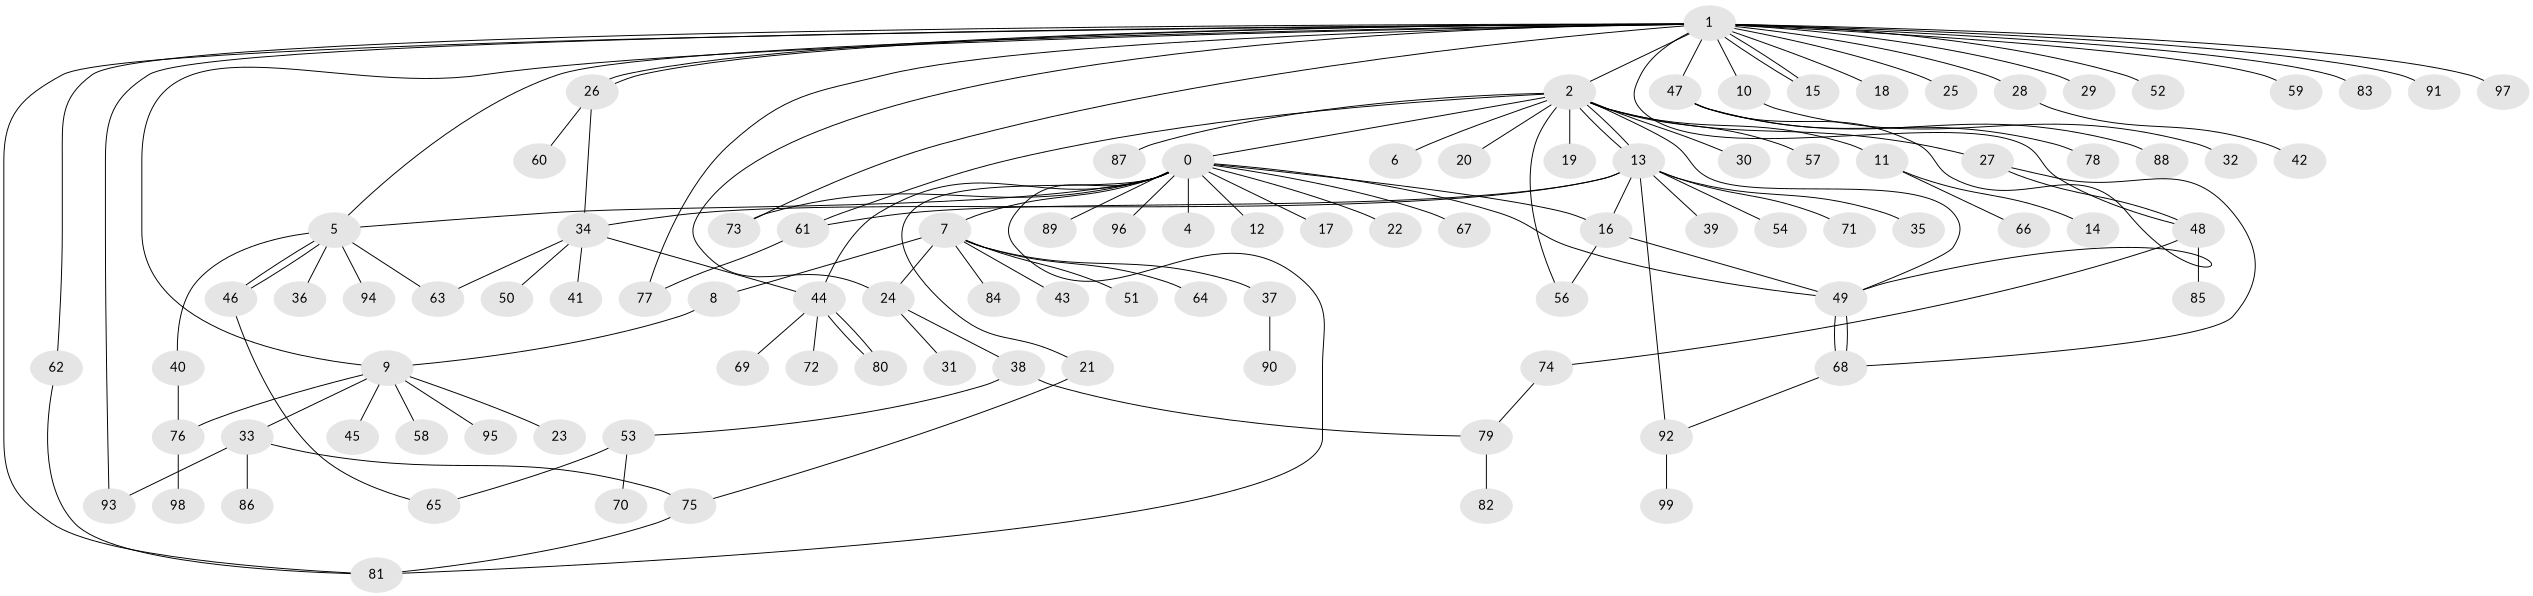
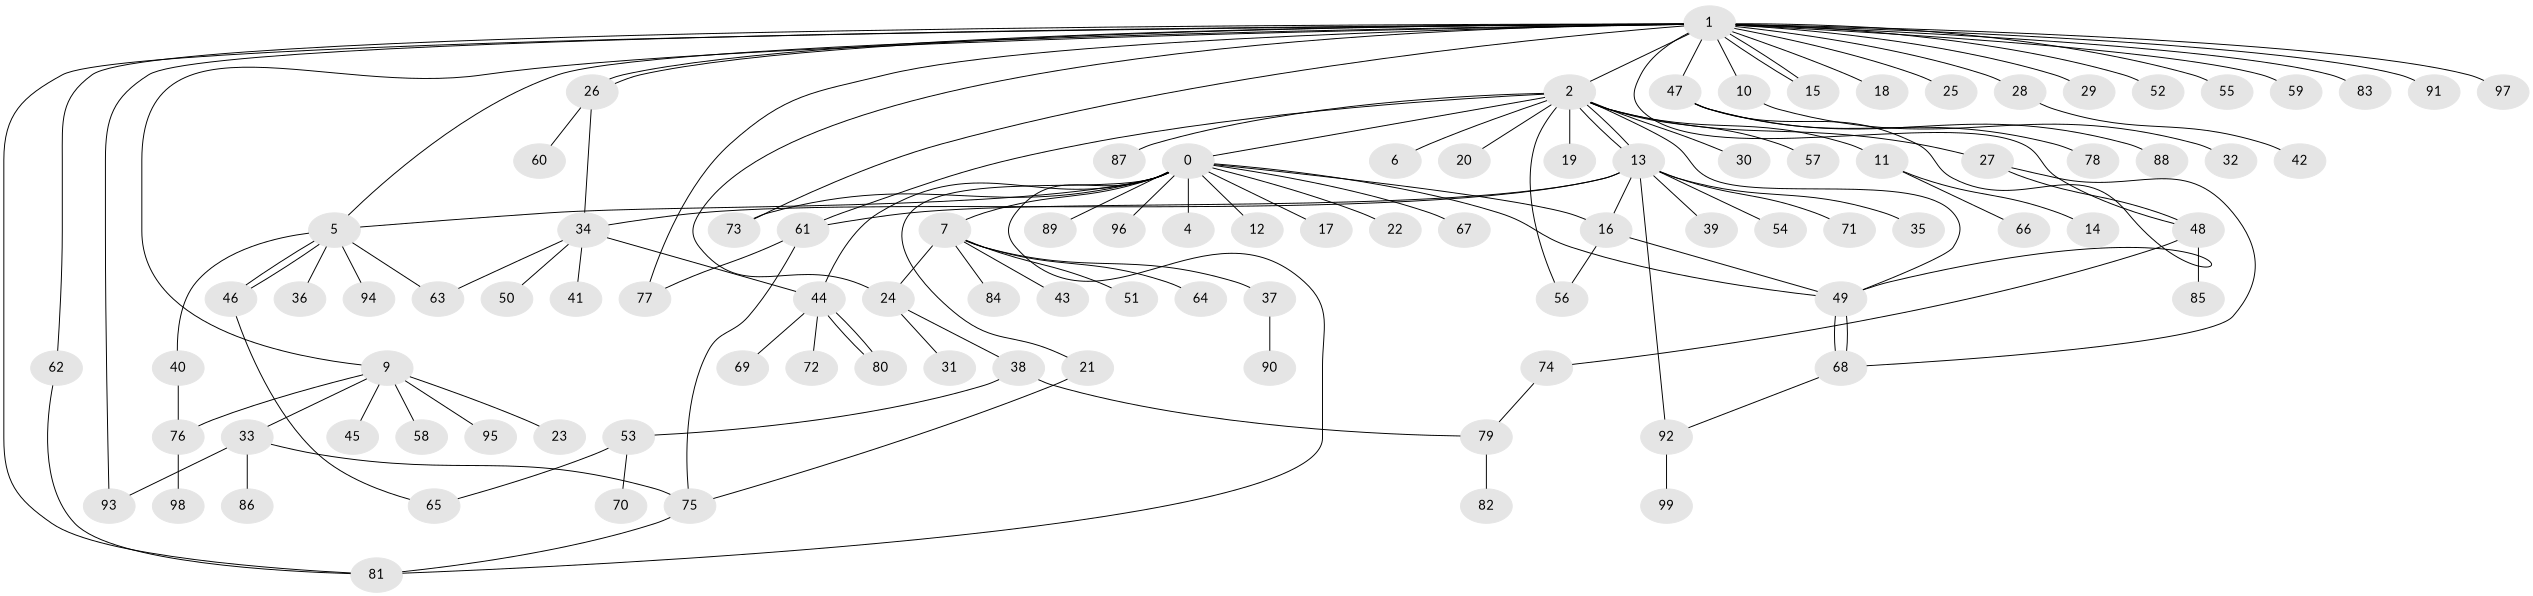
none -> (2227, 92)
(714, 299) -> none
none -> (707, 352)
